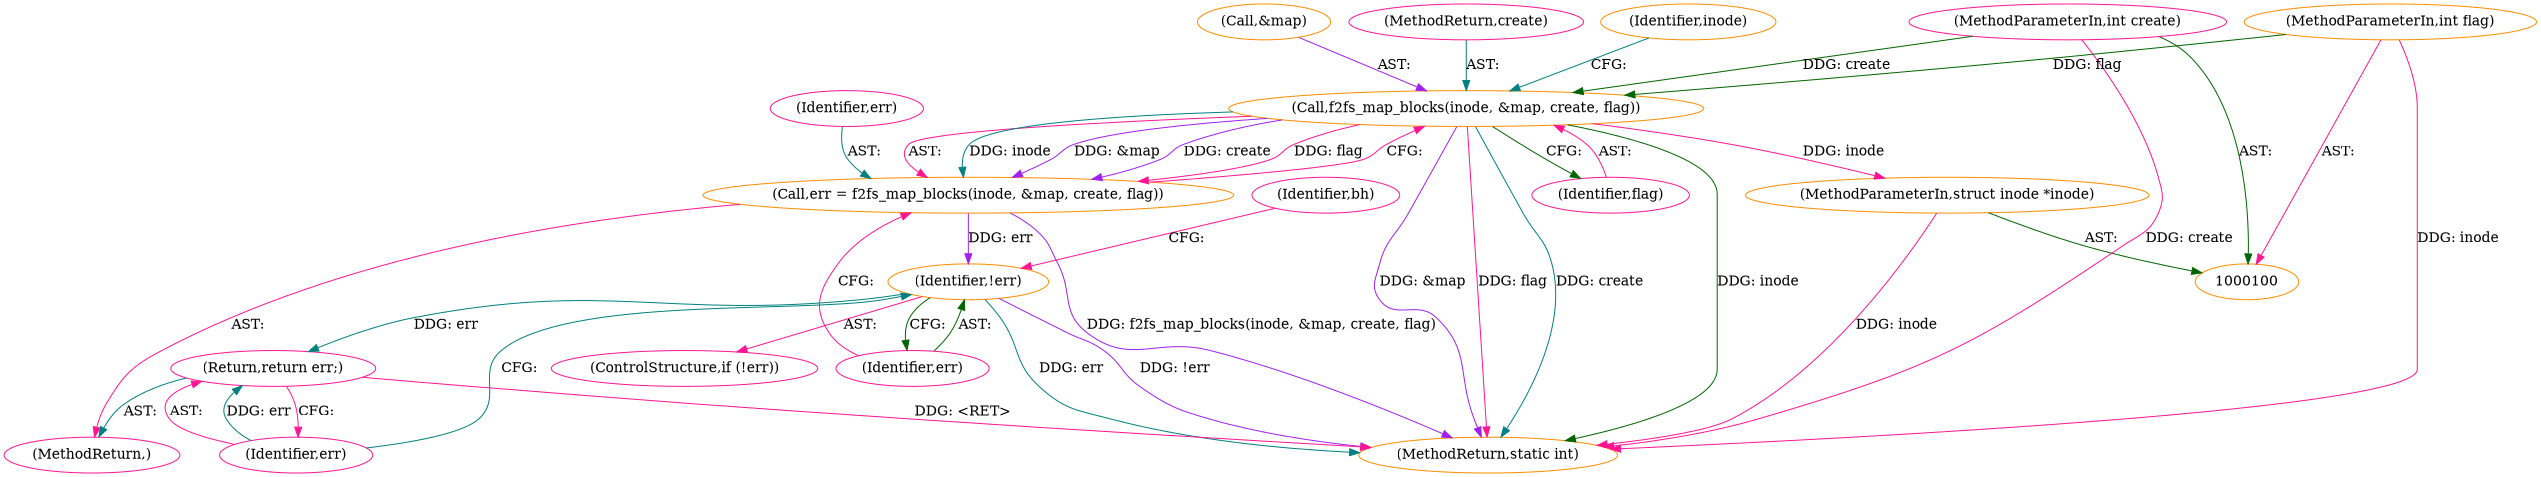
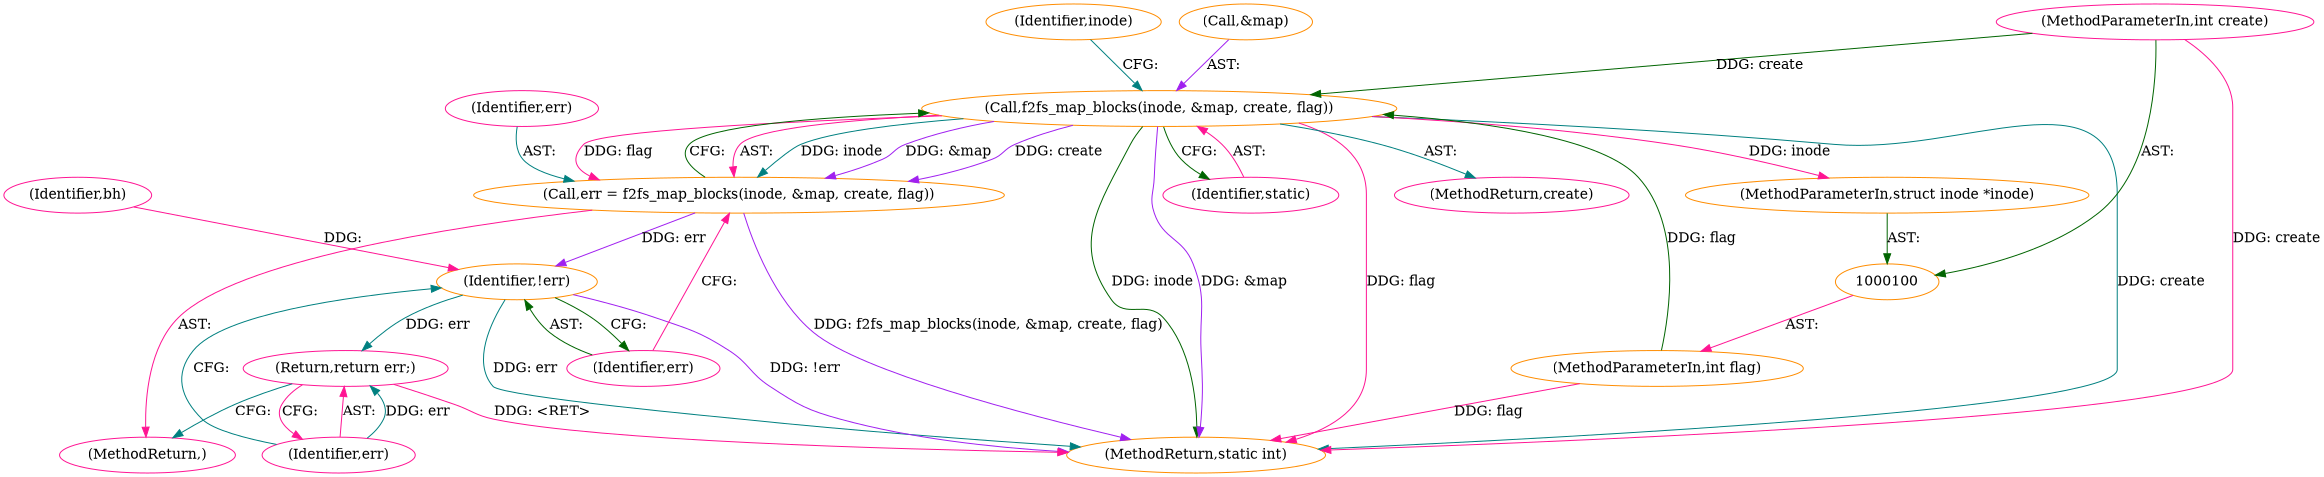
(1466, 60) -> (1375, 143)
(2321, 148) -> (1782, 322)
(1287, 171) -> (713, 134)
(1611, 195) -> (1251, 195)
(1189, 239) -> (345, 239)
(2458, 239) -> (1489, 412)
(685, 368) -> none
(1800, 372) -> none
(143, 412) -> (256, 412)
